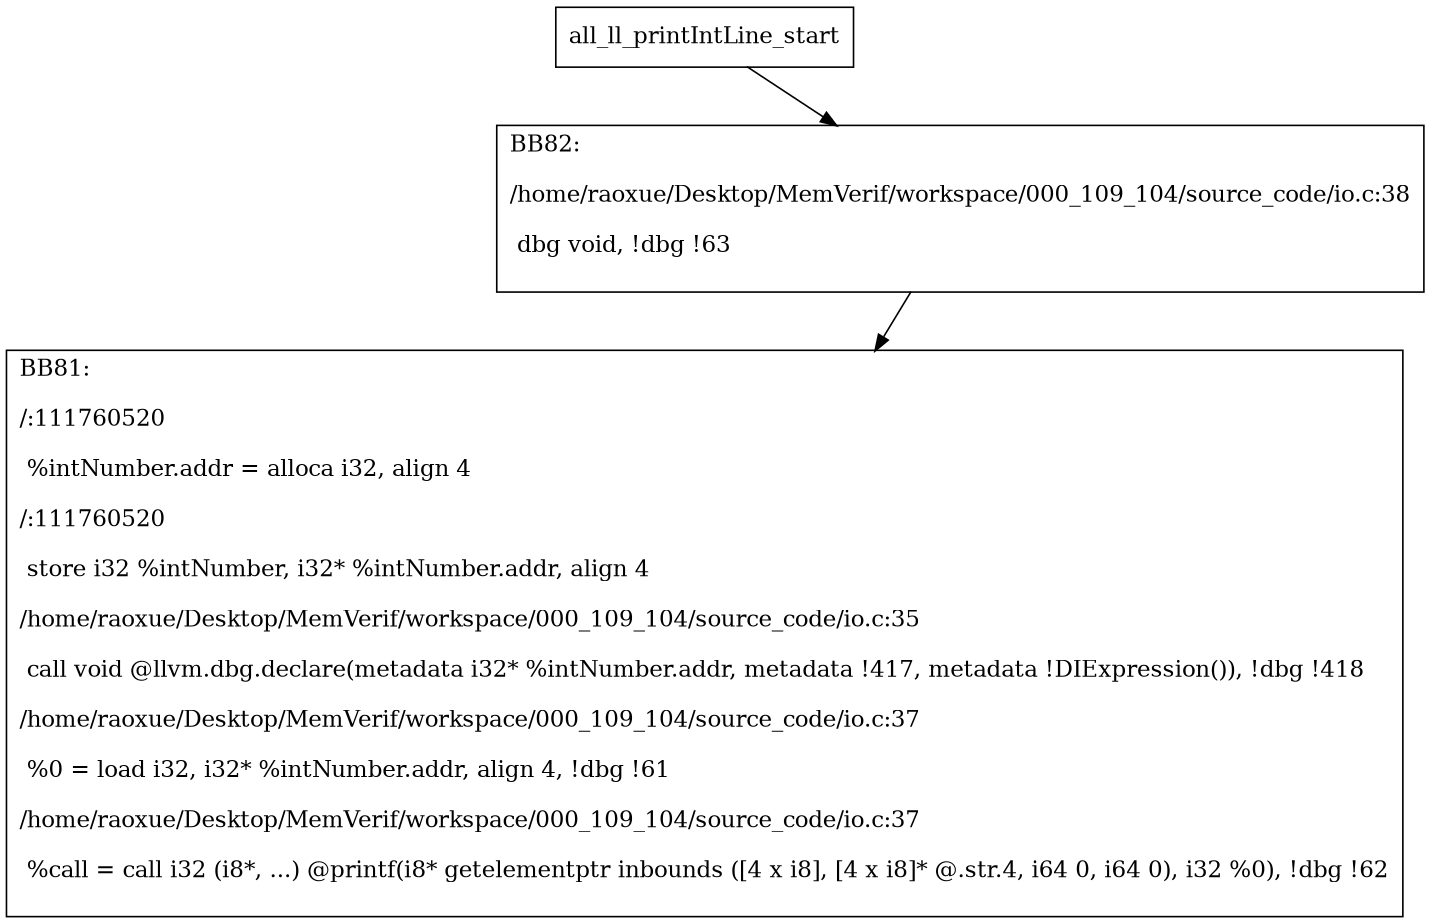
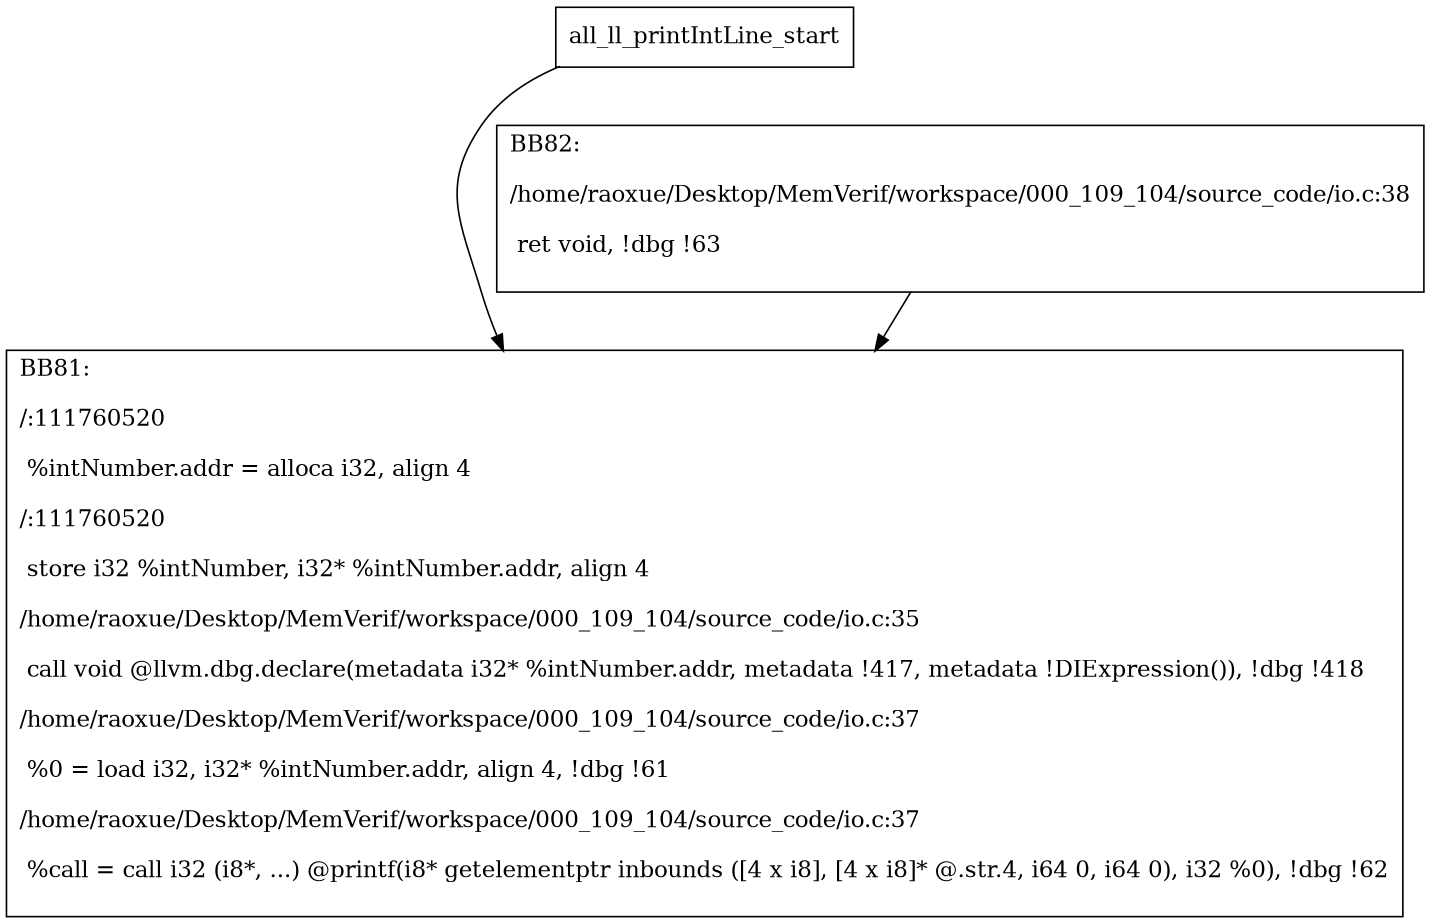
(785, 92) -> (458, 181)
(621, 245) -> (616, 245)
